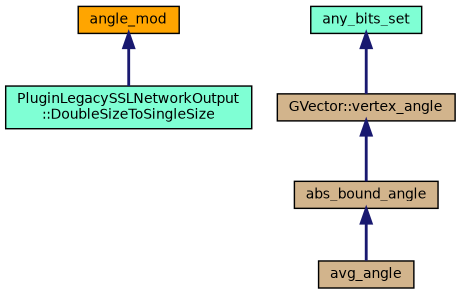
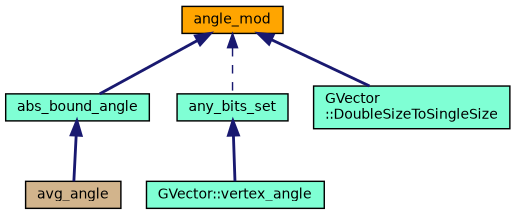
none -> (233, 71)
(129, 107) -> (412, 107)
(366, 107) -> (235, 195)
(366, 158) -> (149, 67)
(366, 195) -> (78, 107)
